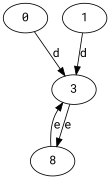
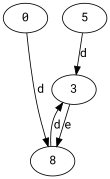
(85, 18) -> (85, 18)
(47, 50) -> (34, 86)
(57, 125) -> (57, 125)
